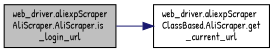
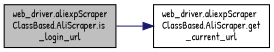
(60, 26) -> (60, 26)
